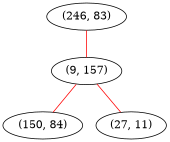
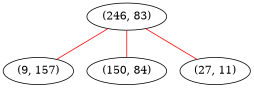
(65, 98) -> (127, 44)
(109, 98) -> (171, 44)
